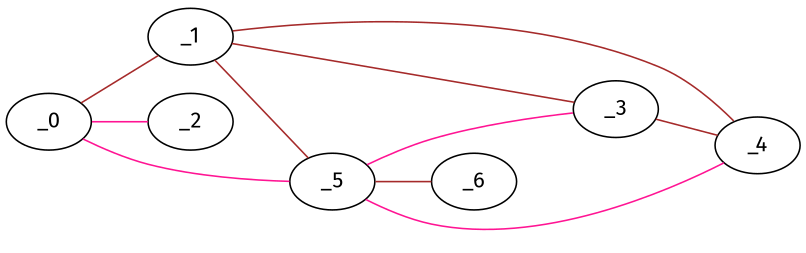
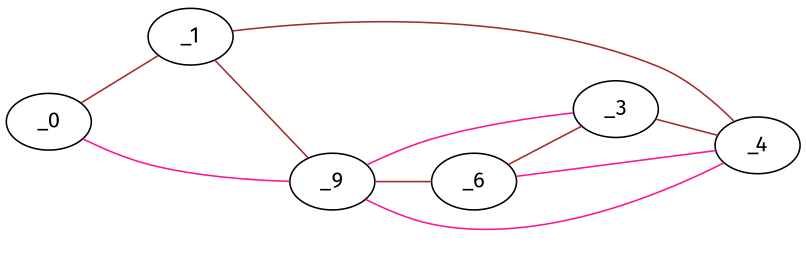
(403, 73) -> (545, 145)
(191, 122) -> none
none -> (616, 163)
(332, 182) -> (332, 182)
